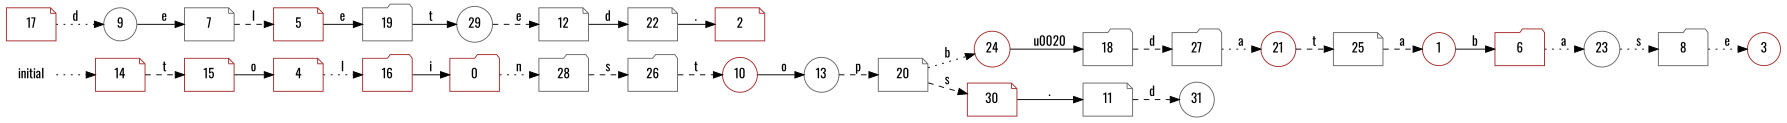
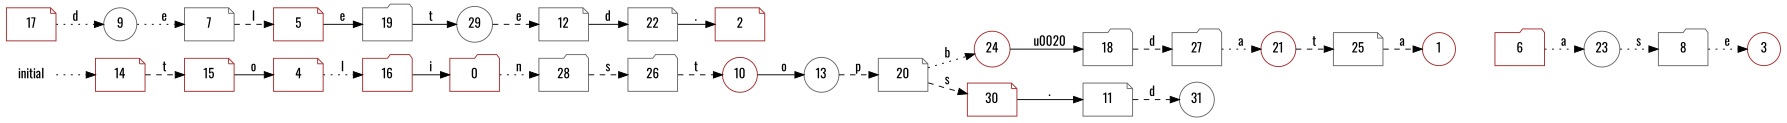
(156, 24) -> (156, 24)
(1471, 49) -> none
